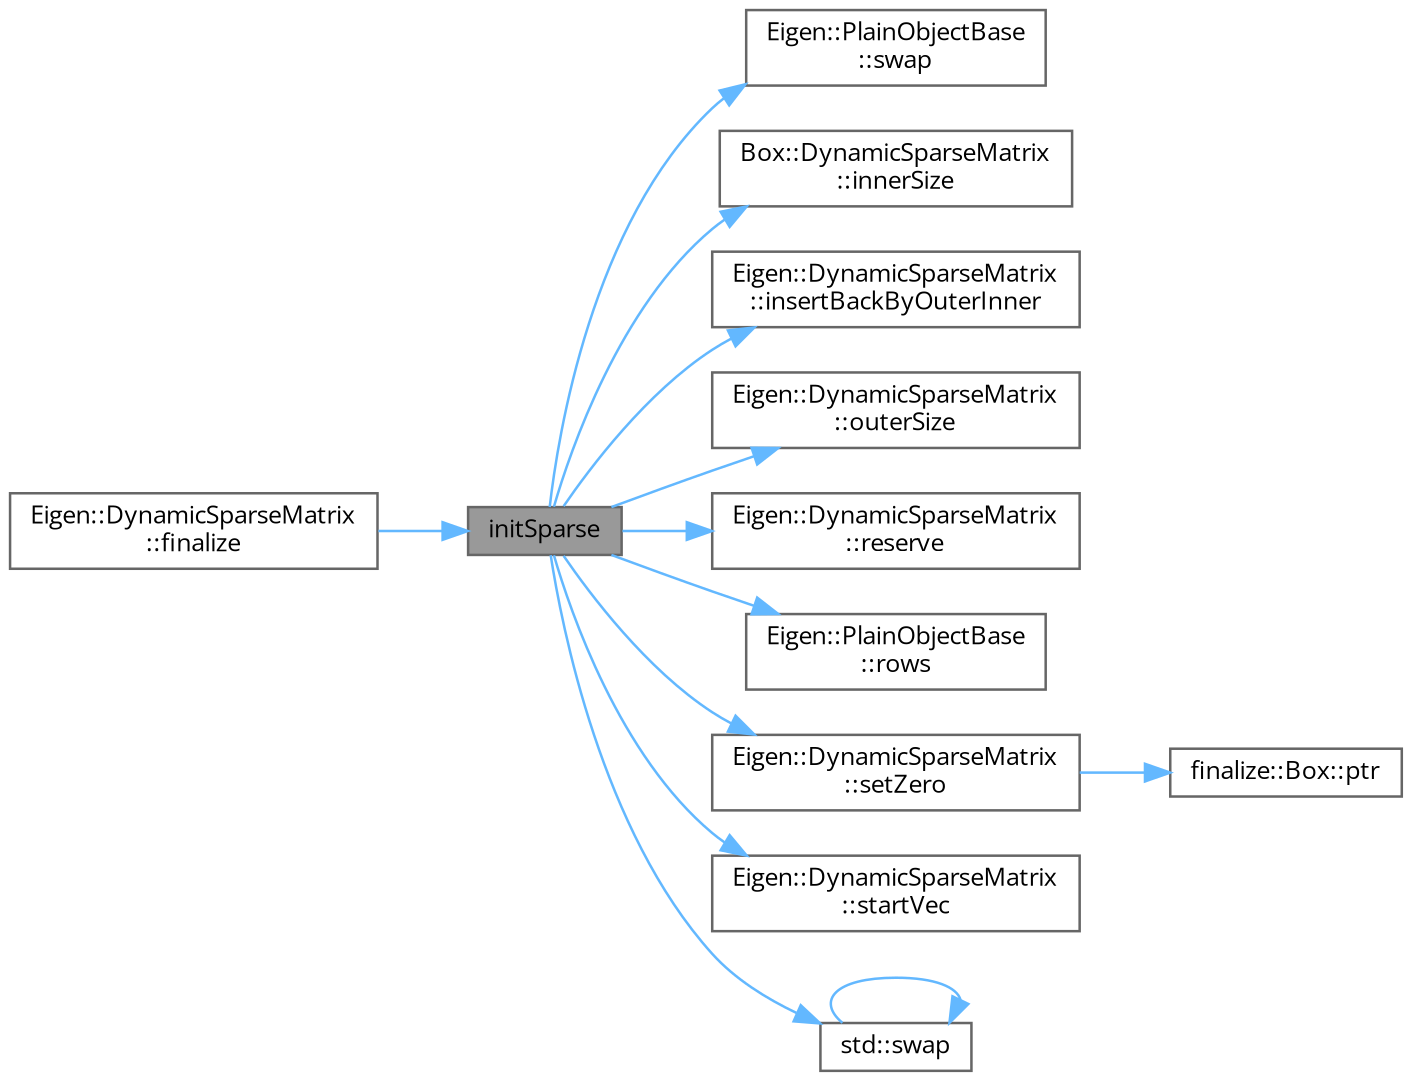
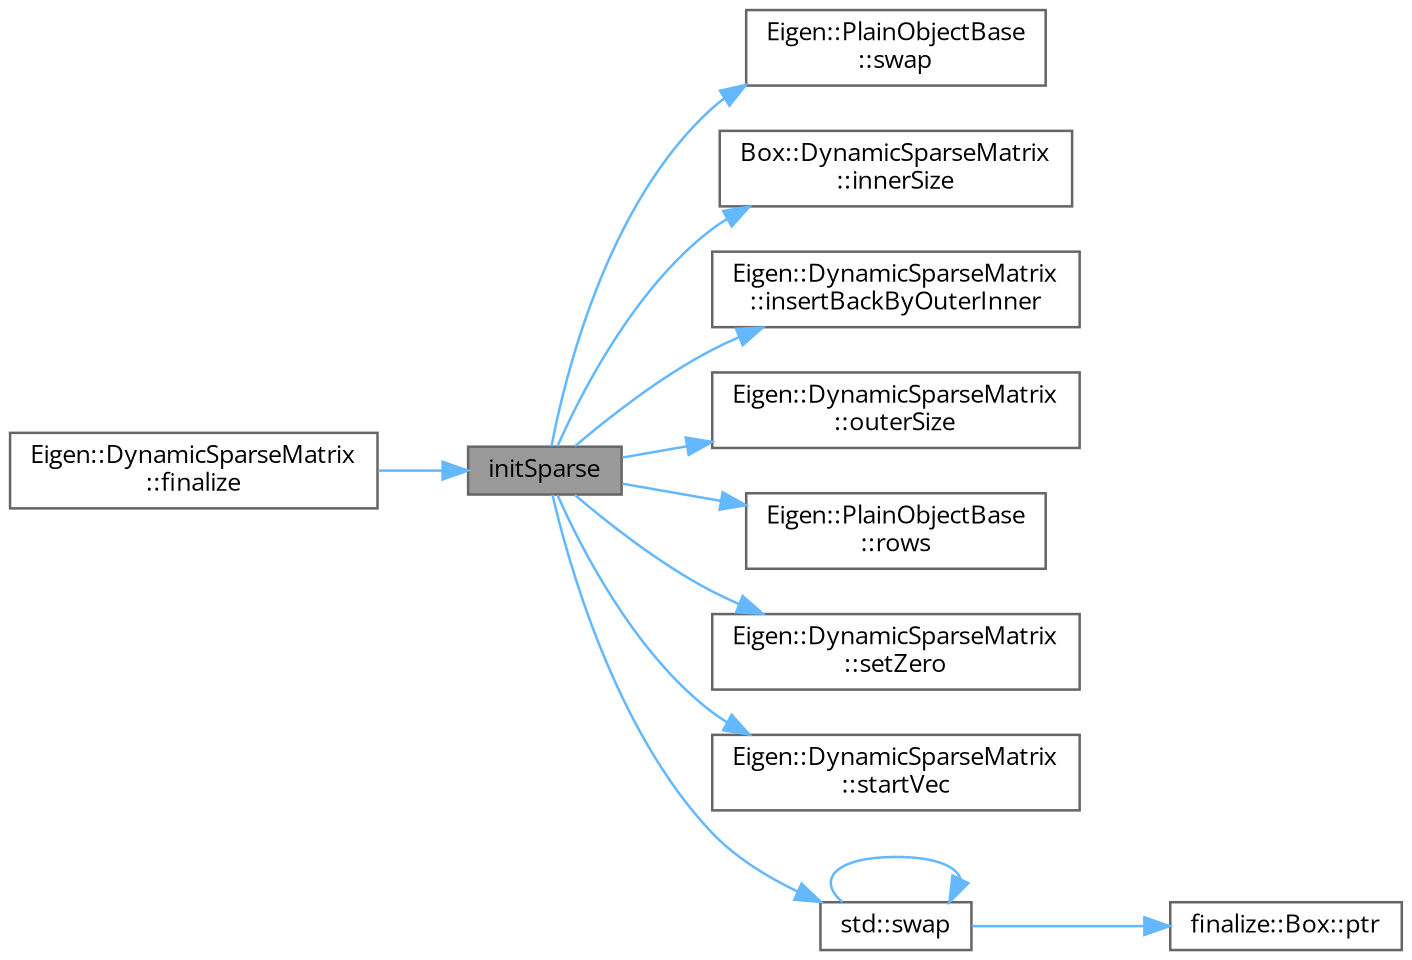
(896, 531) -> none
(1112, 773) -> (1058, 926)
